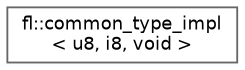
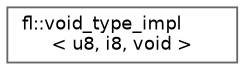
(122, 35) -> (122, 35)
